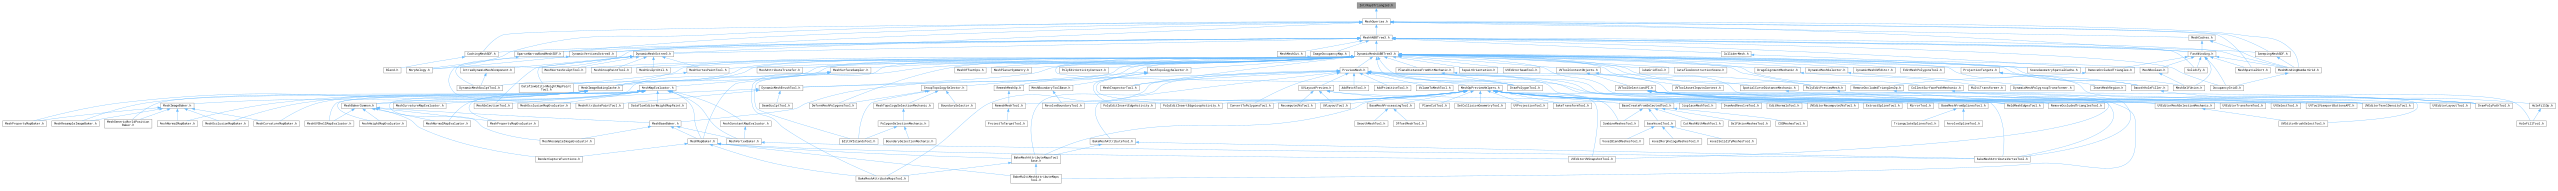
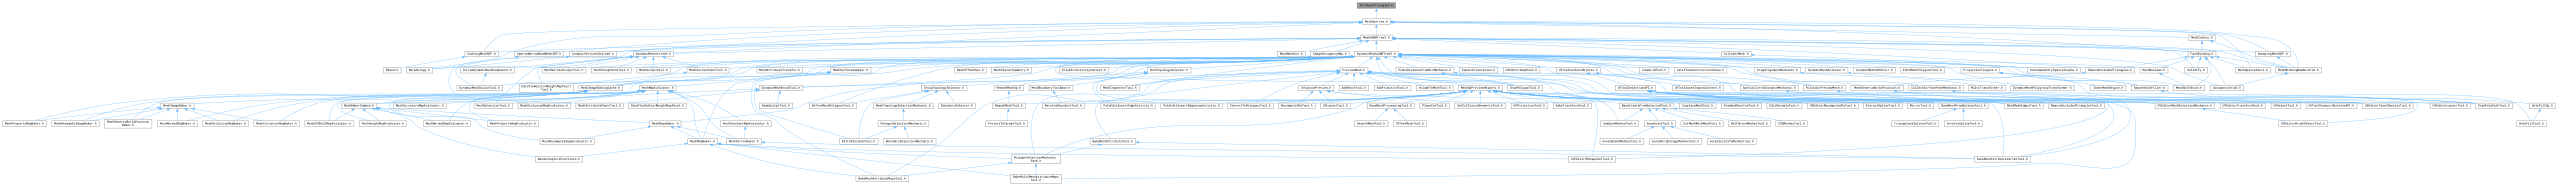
(961, 42) -> none
(1877, 88) -> (1877, 88)
(1036, 159) -> (1036, 159)
